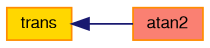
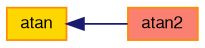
(39, 24) -> (37, 24)
